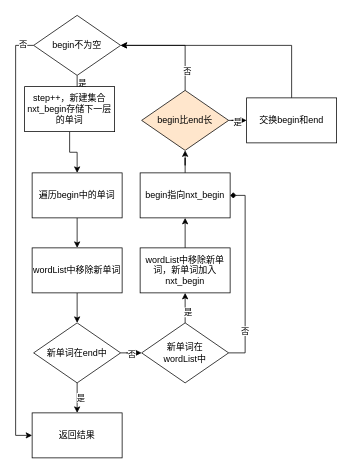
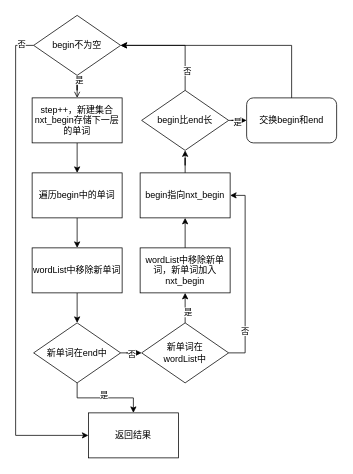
(69, 109) -> (77, 120)
(185, 120) -> (185, 120)
(291, 120) -> (291, 120)
(237, 195) -> (236, 195)
(77, 435) -> (133, 435)
